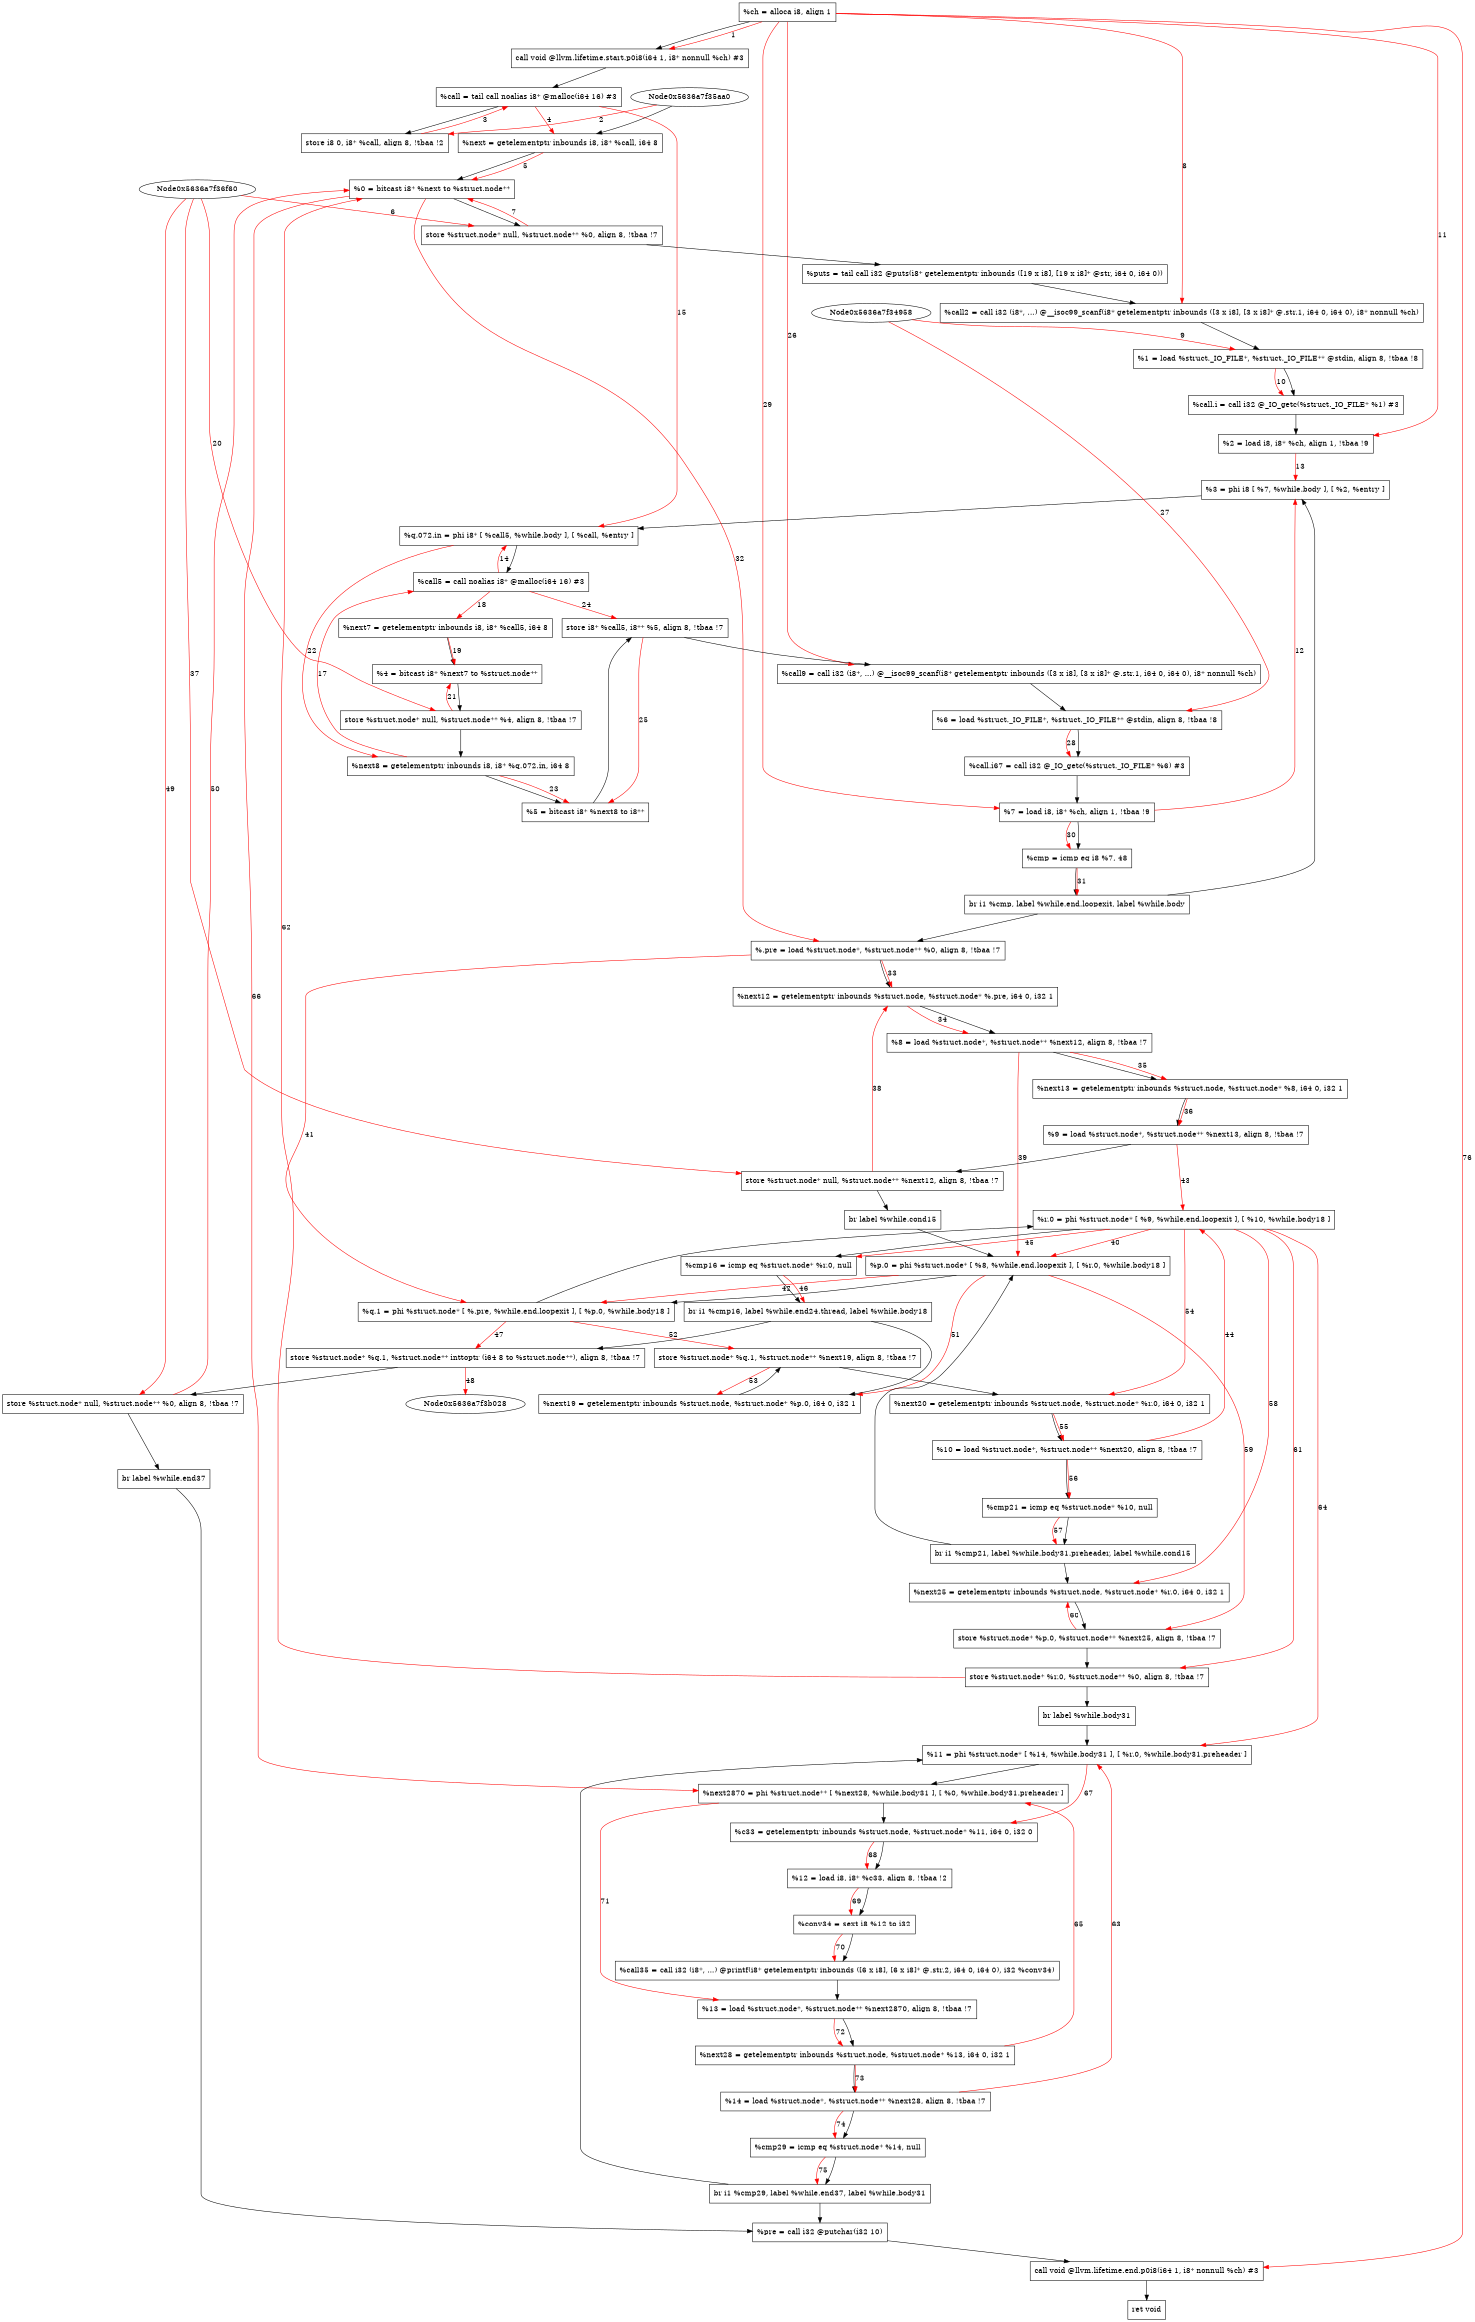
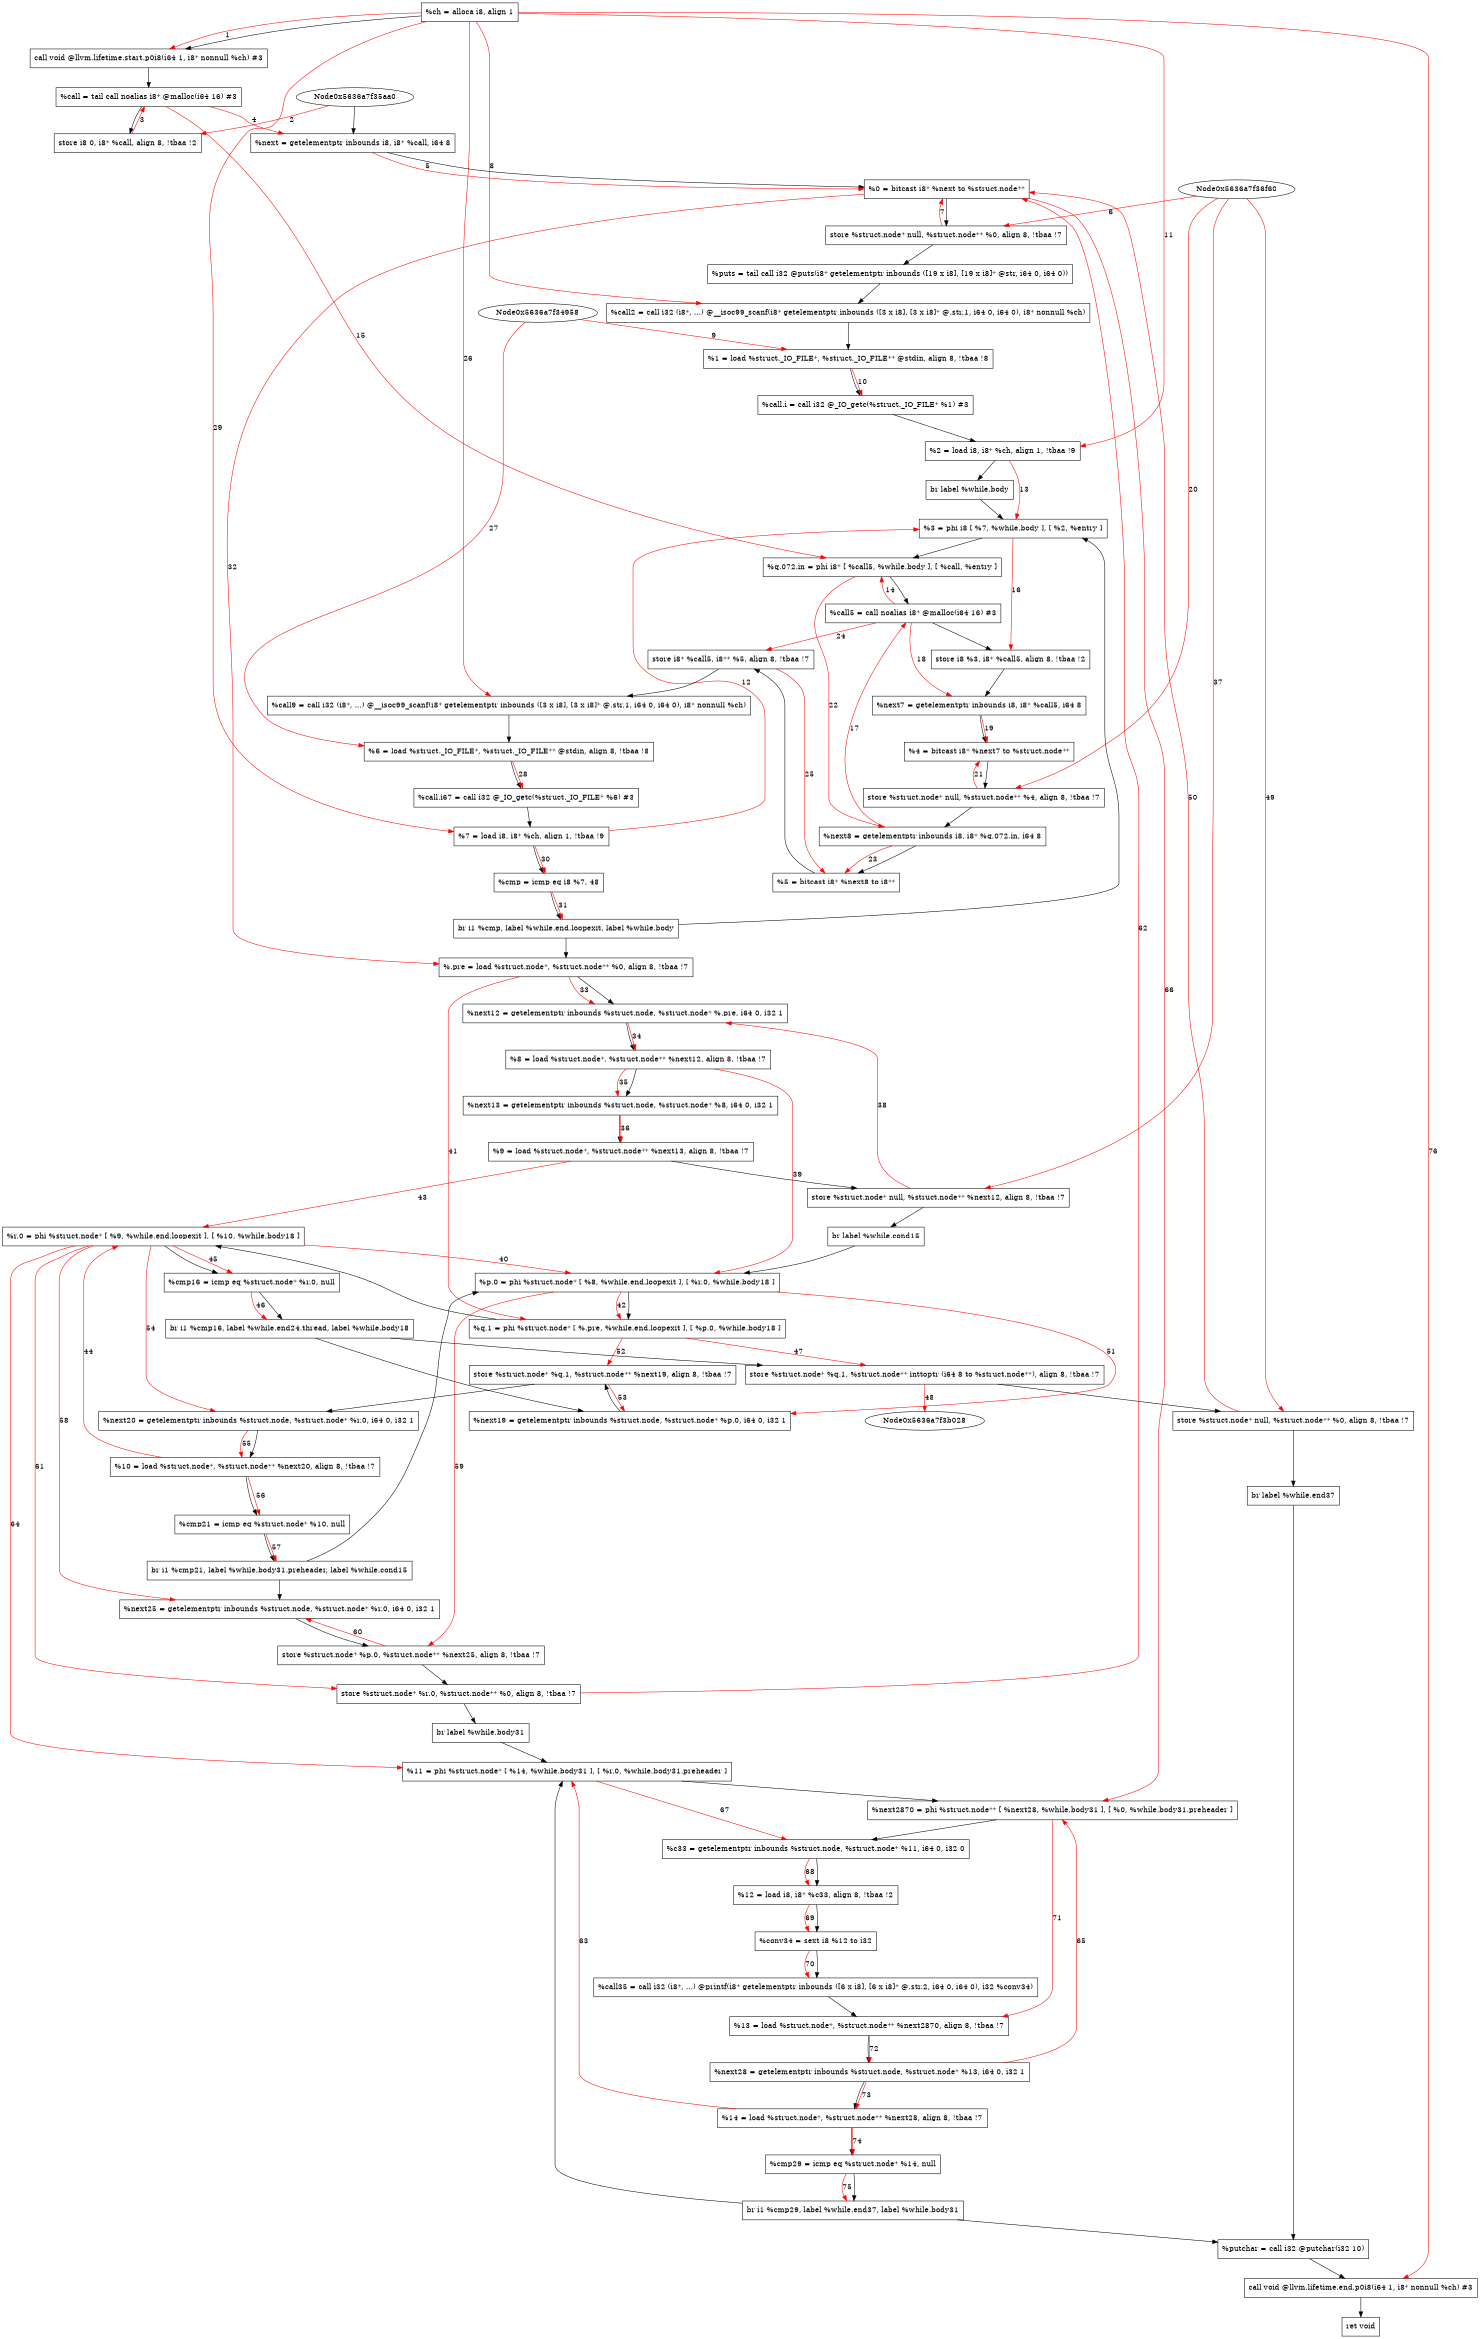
none -> (970, 490)
none -> (1011, 659)
(820, 2232) -> (1293, 2249)
